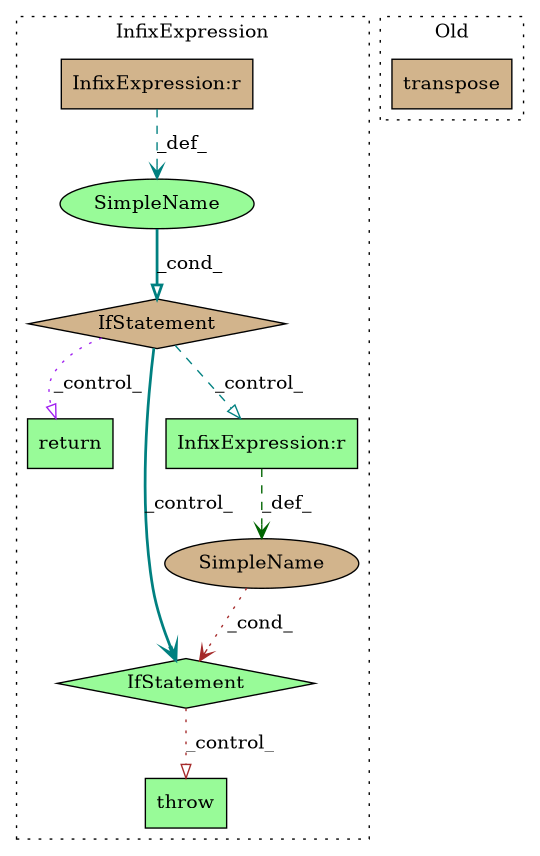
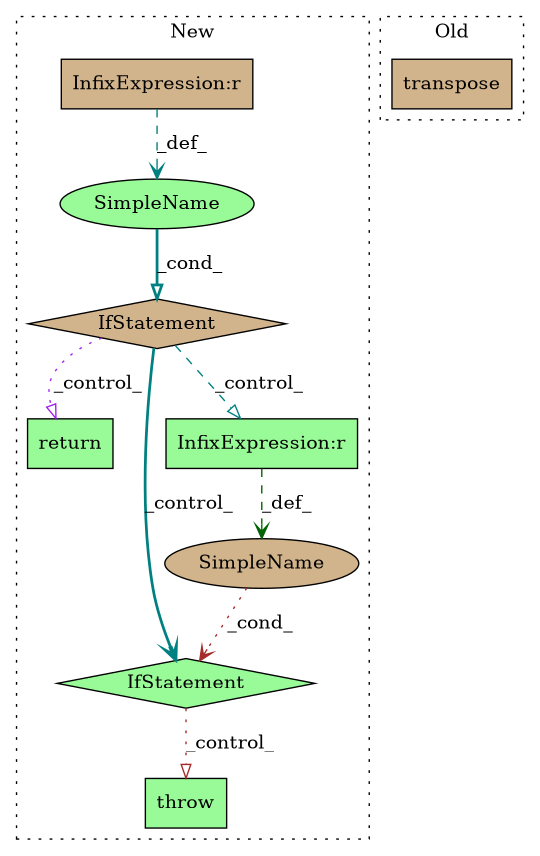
(193, 32) -> (193, 32)
